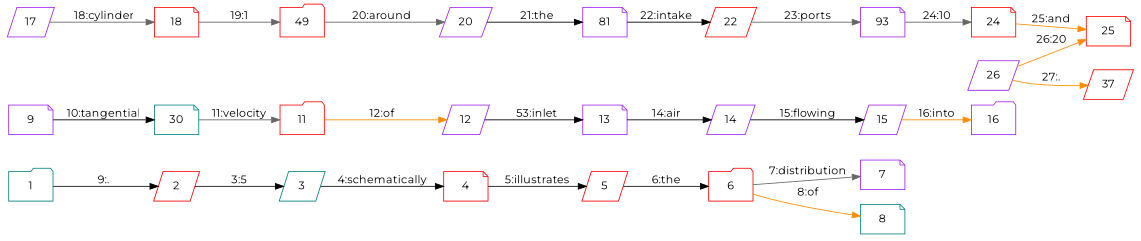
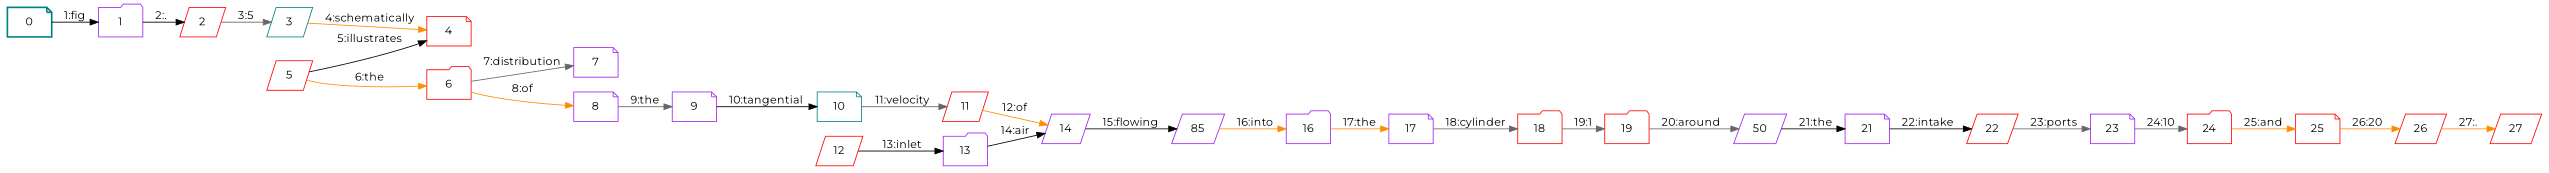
none -> (30, 22)
(31, 22) -> (1411, 129)
(177, 22) -> (1540, 129)
(302, 22) -> (1627, 129)
(466, 22) -> (1760, 129)
(605, 22) -> (1867, 129)
(883, 22) -> (2113, 129)
(994, 22) -> (2209, 129)
(1048, 55) -> (2366, 129)
(994, 76) -> (2421, 129)
(1108, 85) -> (2516, 129)
none -> (641, 107)
(537, 114) -> (903, 145)
(177, 120) -> (839, 107)
(302, 120) -> (965, 107)
(382, 120) -> (1011, 117)
(466, 120) -> (839, 151)
(605, 120) -> (965, 151)
(883, 120) -> (1198, 129)
none -> (1356, 129)
(104, 180) -> (161, 16)
(31, 186) -> (121, 22)
(235, 186) -> (242, 22)
(378, 186) -> (363, 26)
(533, 186) -> (364, 59)
(662, 186) -> (362, 86)
(883, 219) -> (596, 107)
